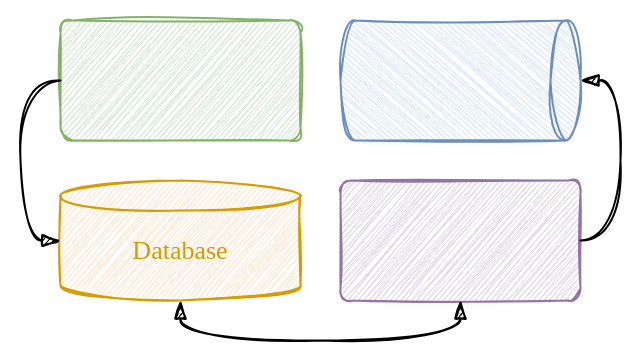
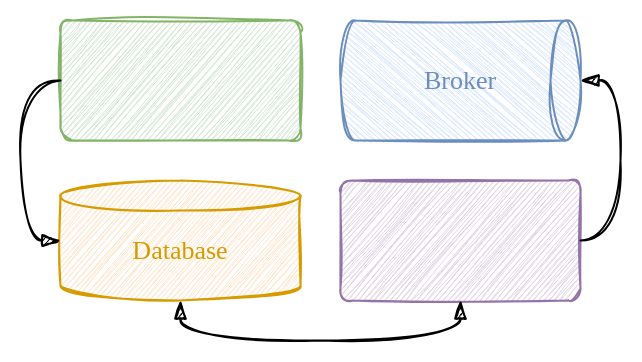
none -> (461, 81)
